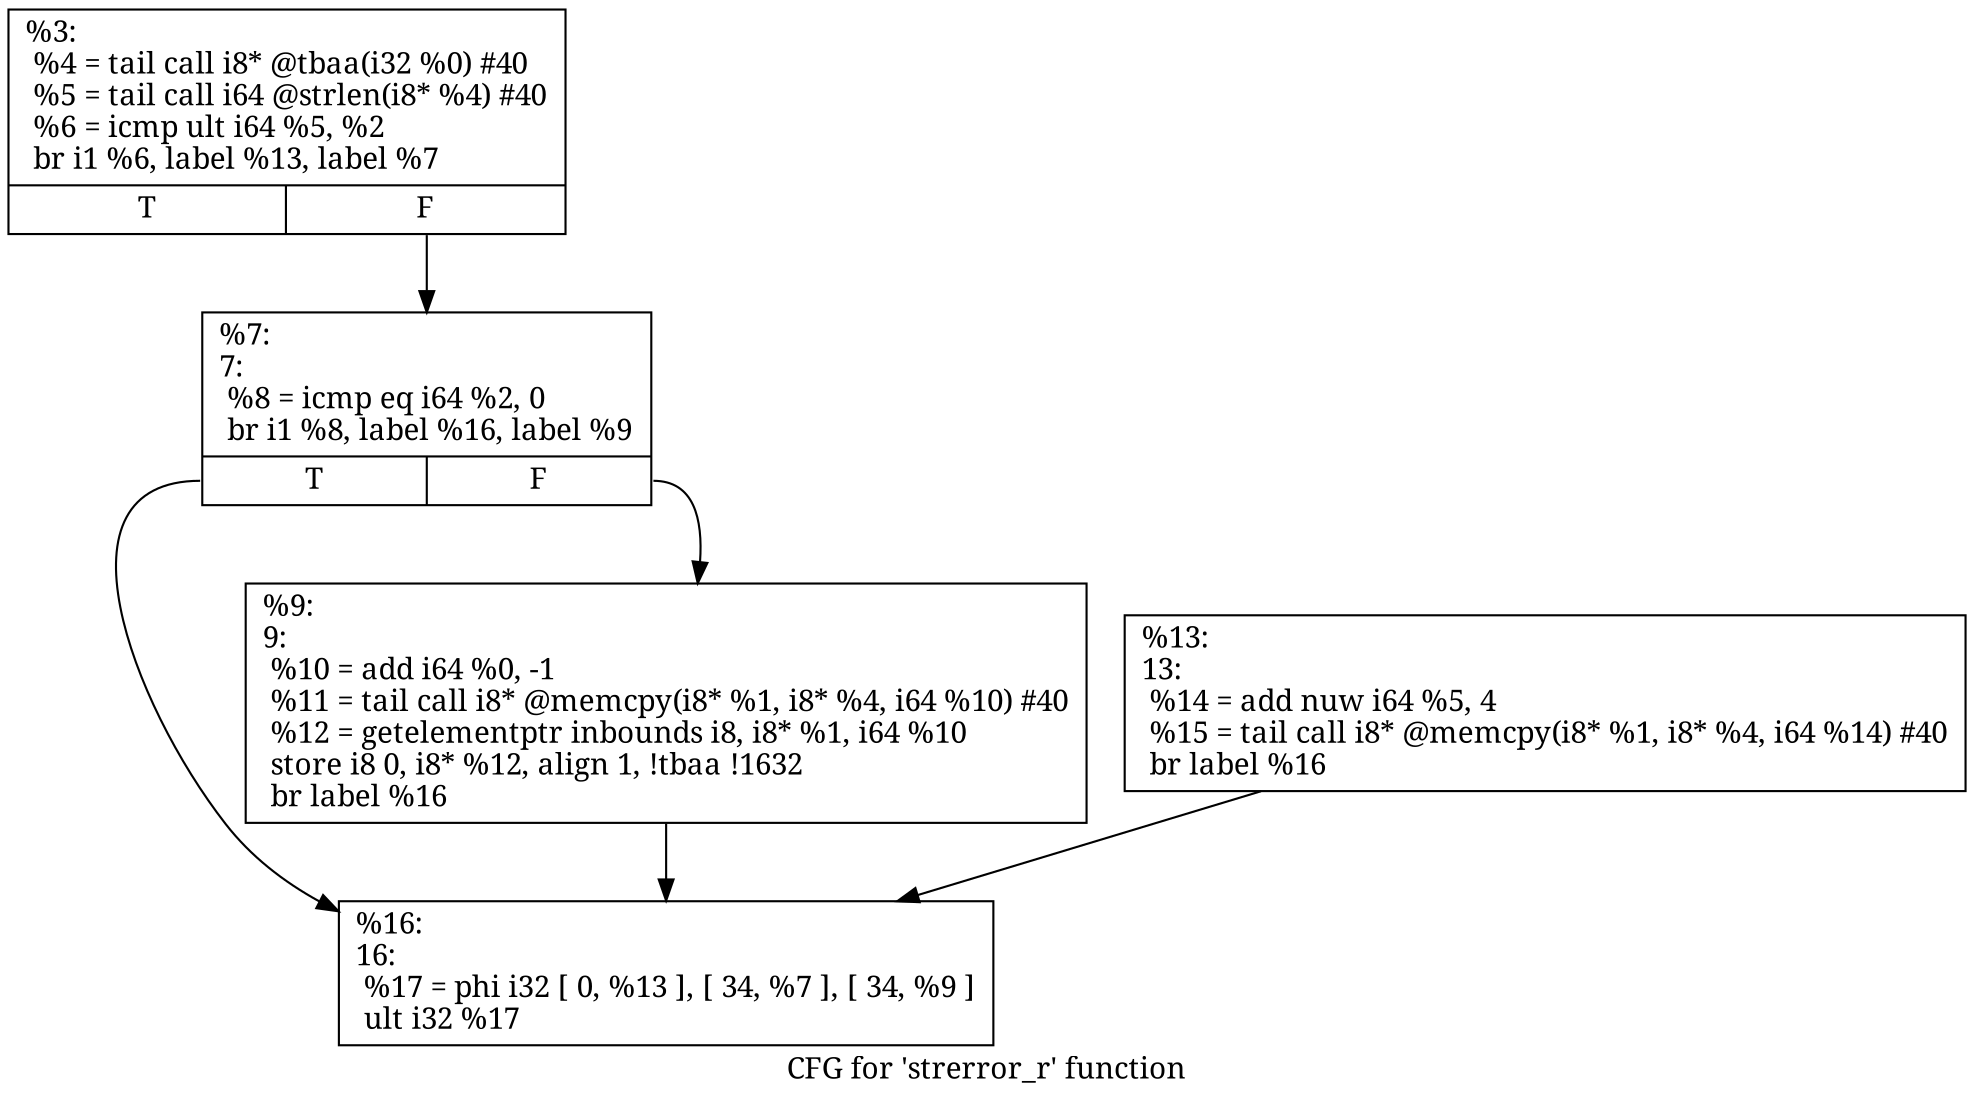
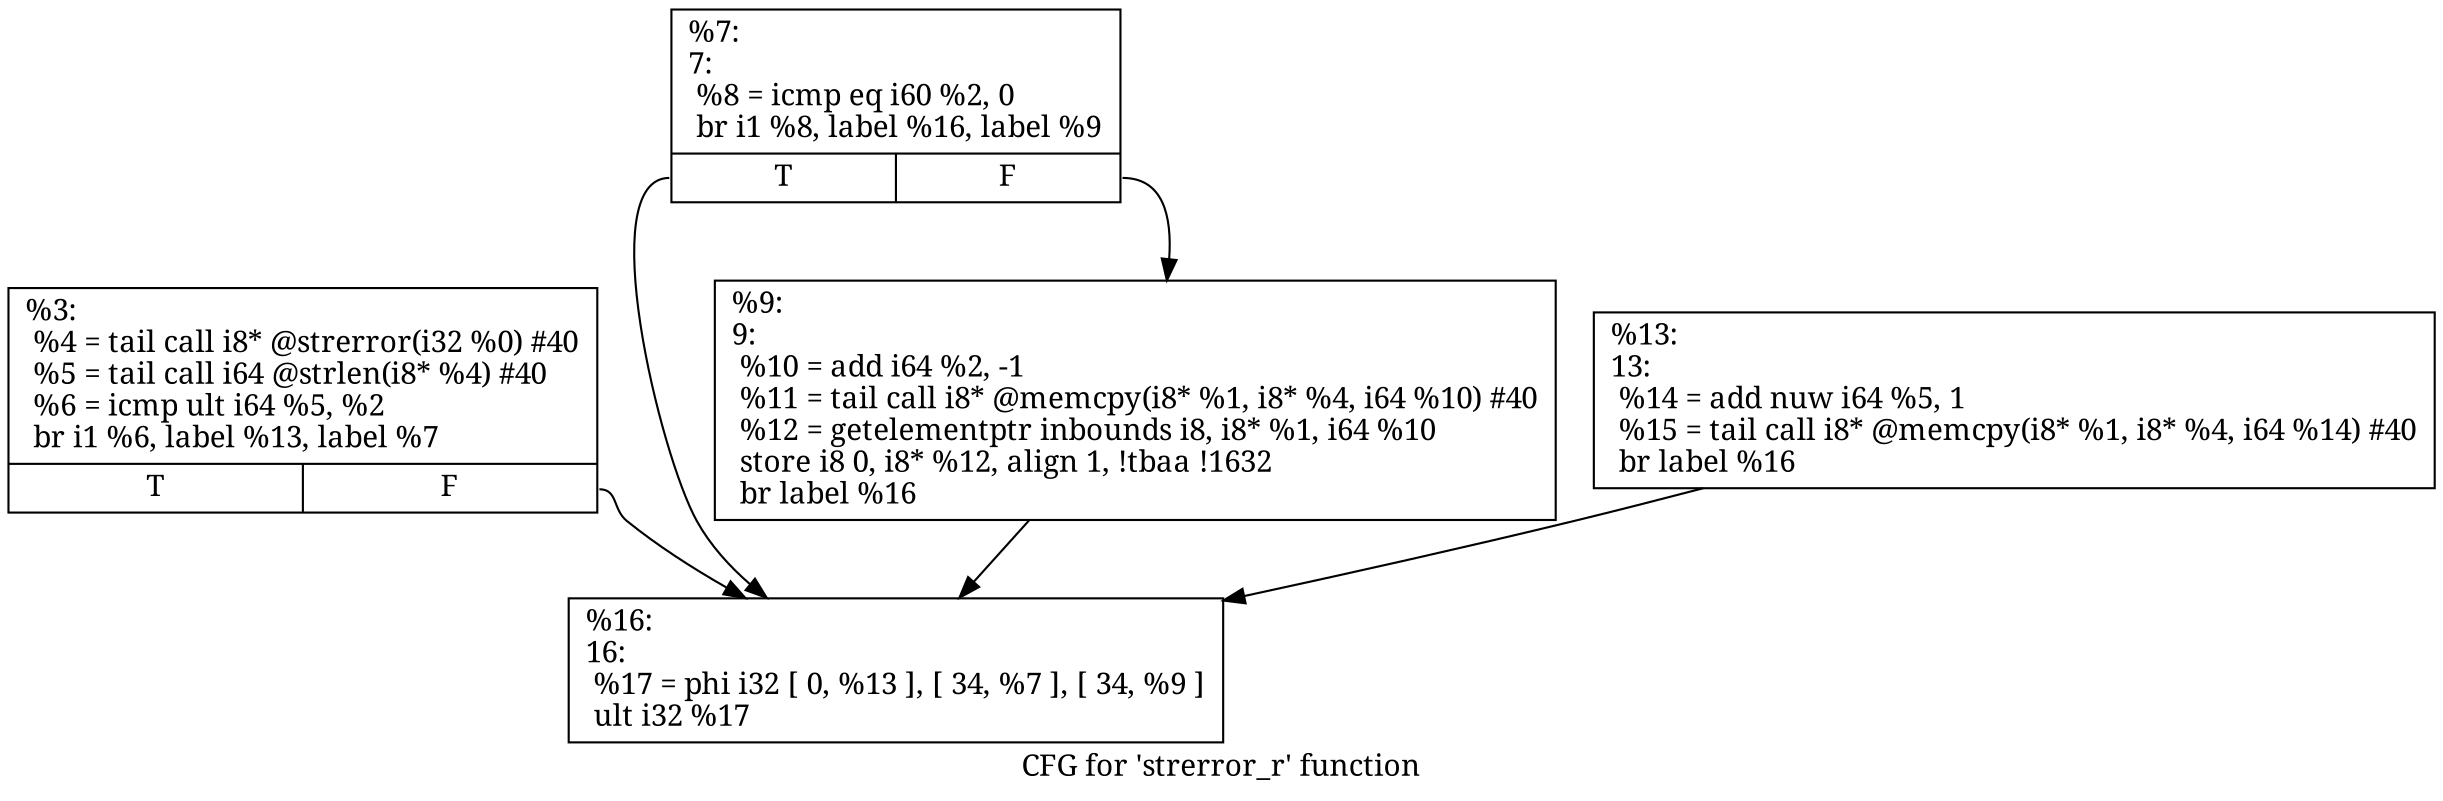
(277, 65) -> (303, 343)
(427, 263) -> (657, 544)
(382, 399) -> (851, 96)
(410, 670) -> (879, 367)
(1320, 702) -> (1789, 399)
